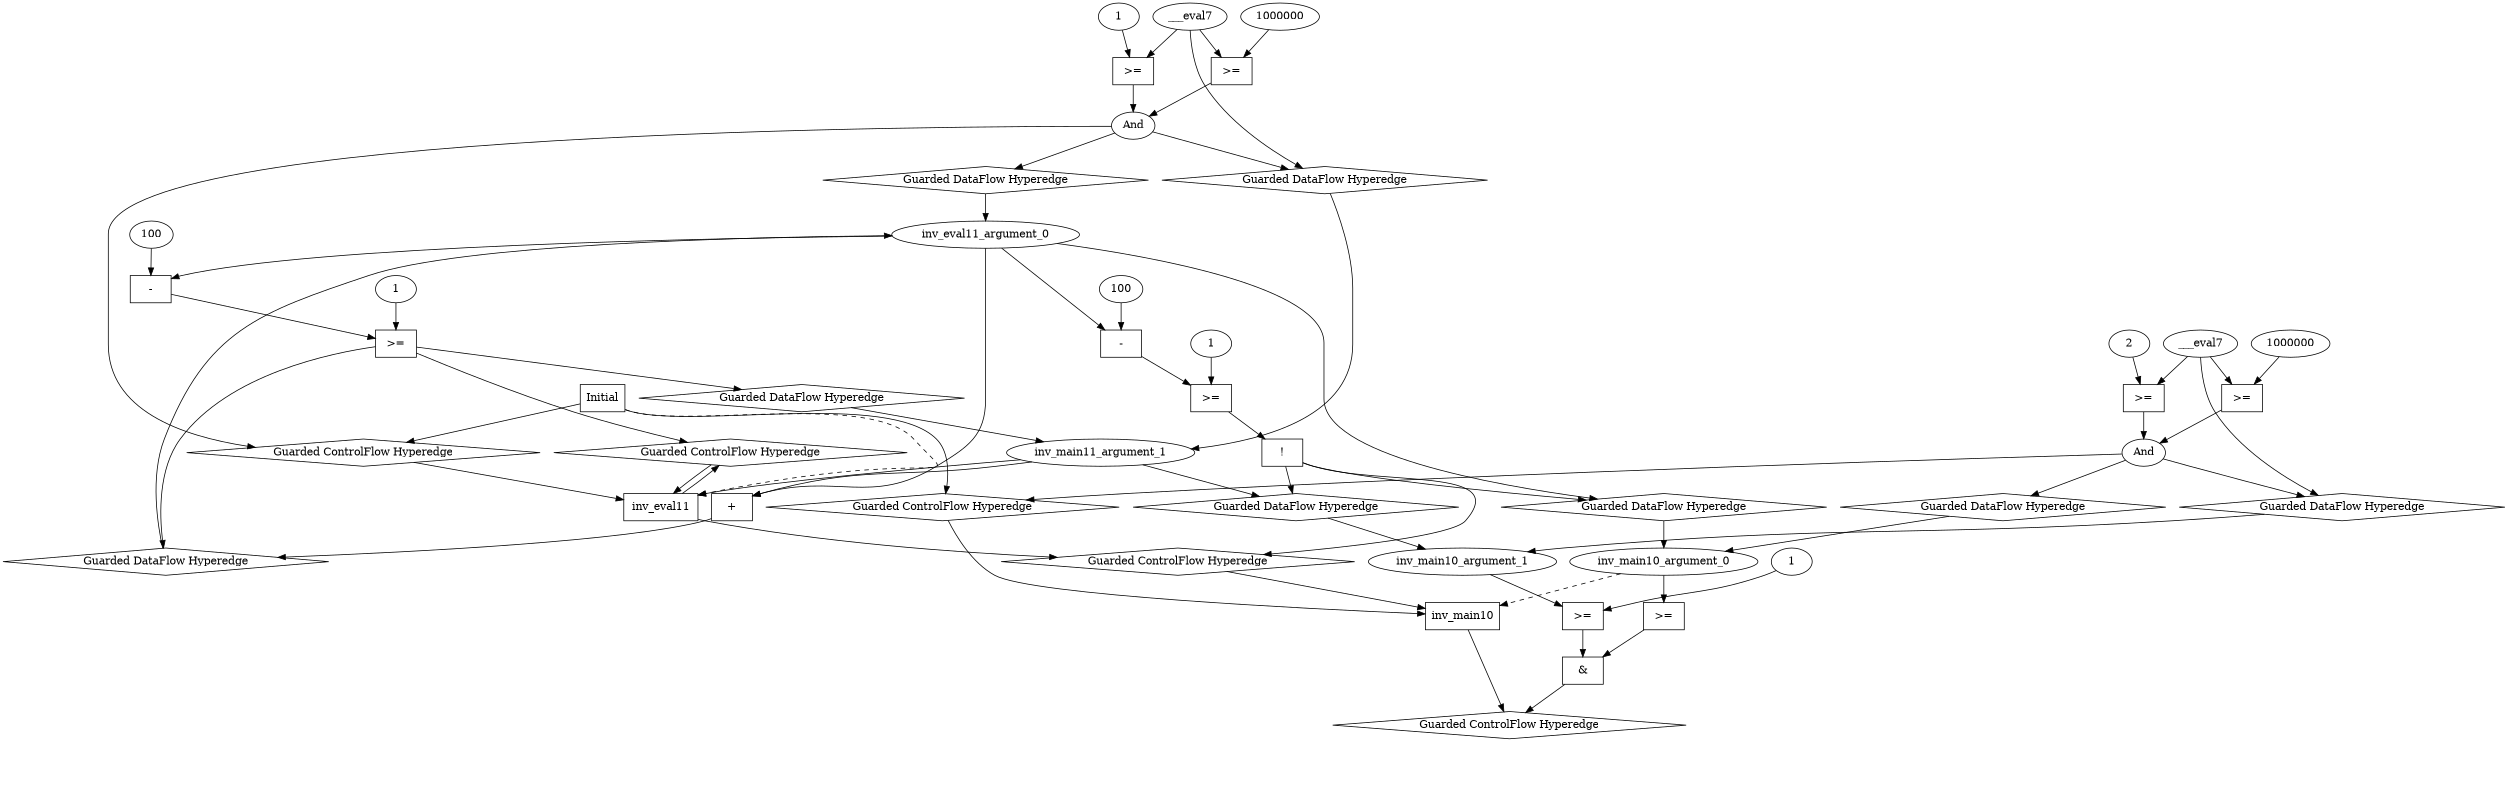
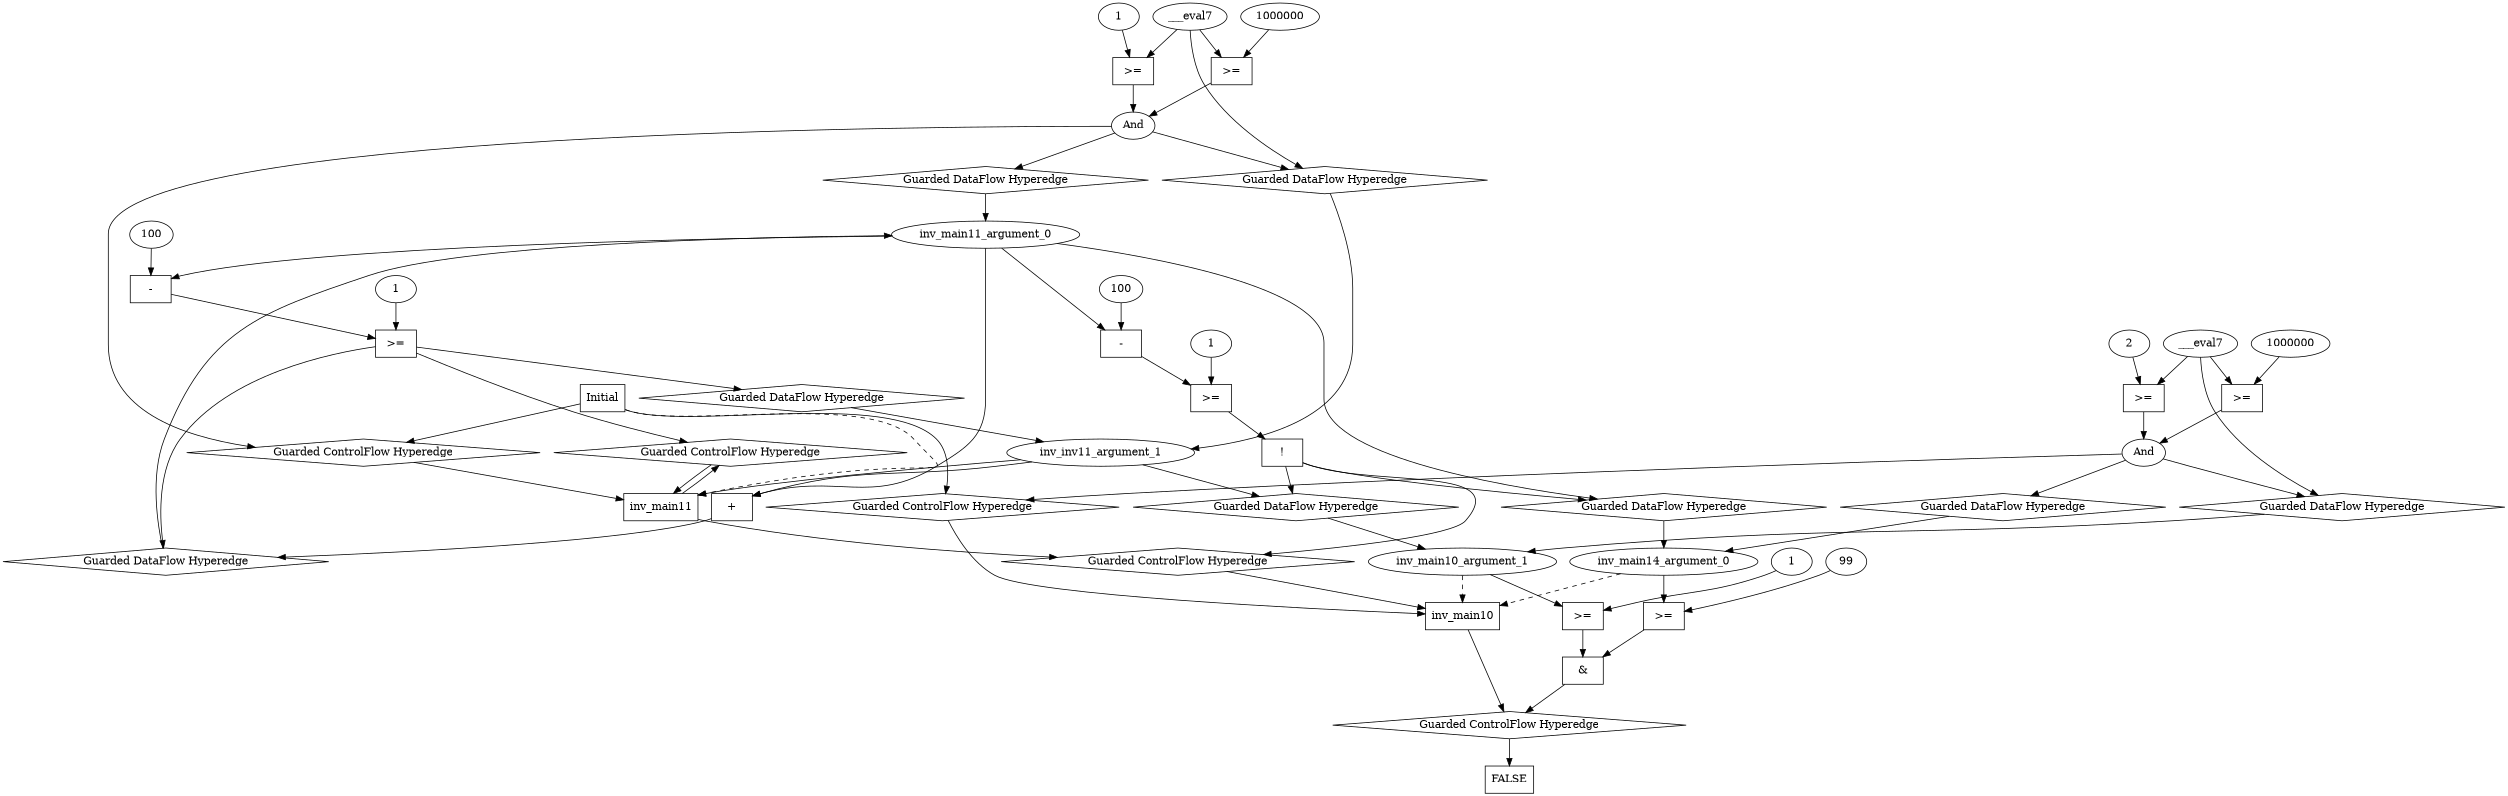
(986, 235) -> (986, 235)
(1101, 453) -> (1101, 453)
(661, 507) -> (661, 507)
(1664, 562) -> (1664, 562)
none -> (1846, 562)
none -> (1462, 585)
none -> (1509, 780)
